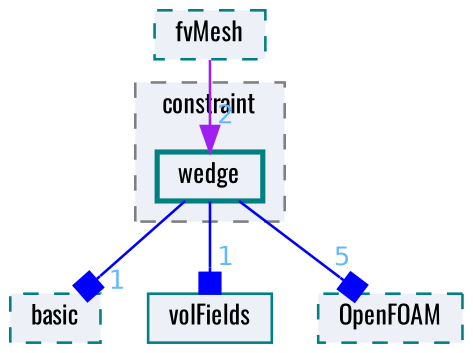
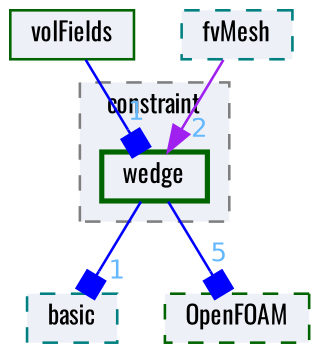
(210, 176) -> (155, 176)
(210, 238) -> (109, 98)
(210, 318) -> (72, 35)
(390, 318) -> (237, 318)
